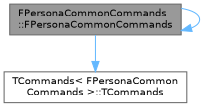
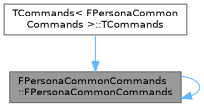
(95, 48) -> (95, 48)
